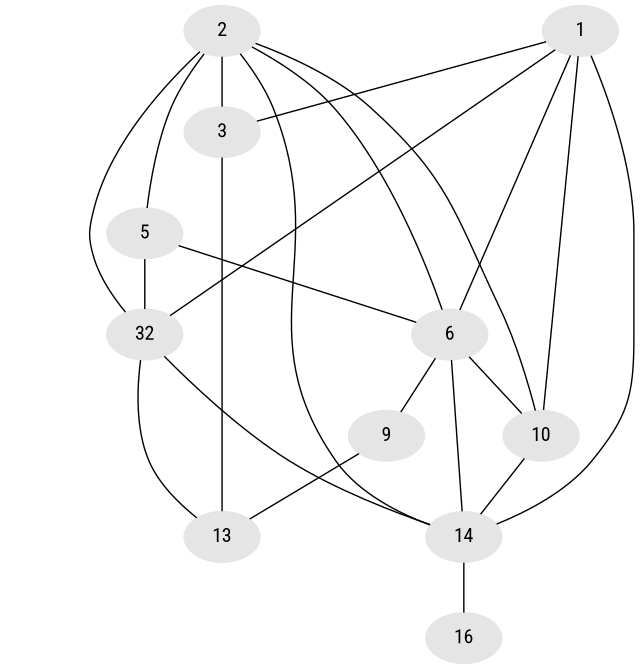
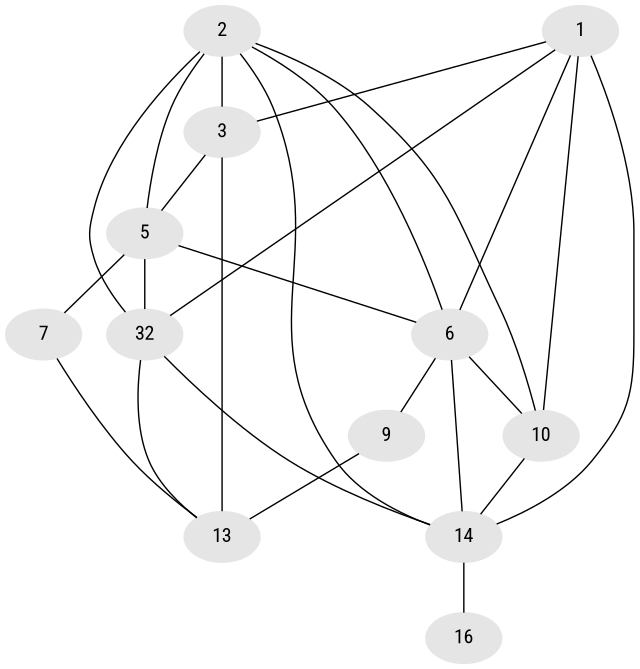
none -> (183, 183)
none -> (44, 335)
